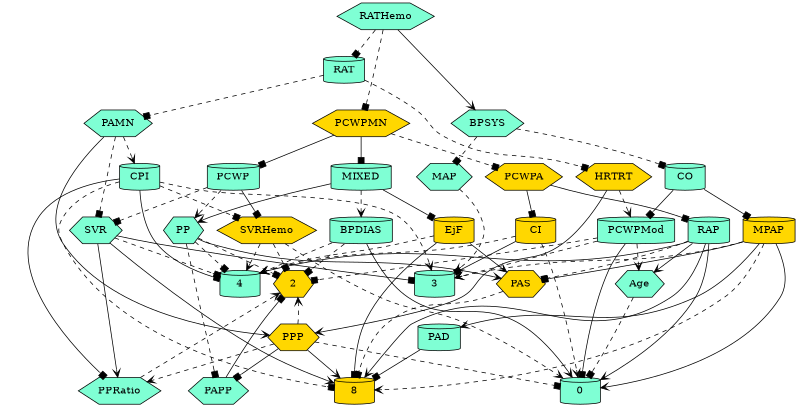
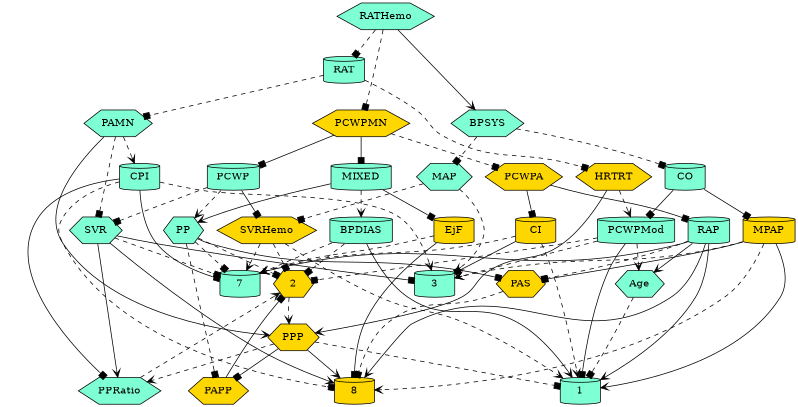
(196, 201) -> (367, 200)
(485, 255) -> none
(345, 262) -> (345, 262)
(240, 284) -> (240, 284)
(298, 314) -> (289, 307)
(439, 337) -> none
(218, 391) -> (218, 391)
(580, 391) -> (580, 391)
